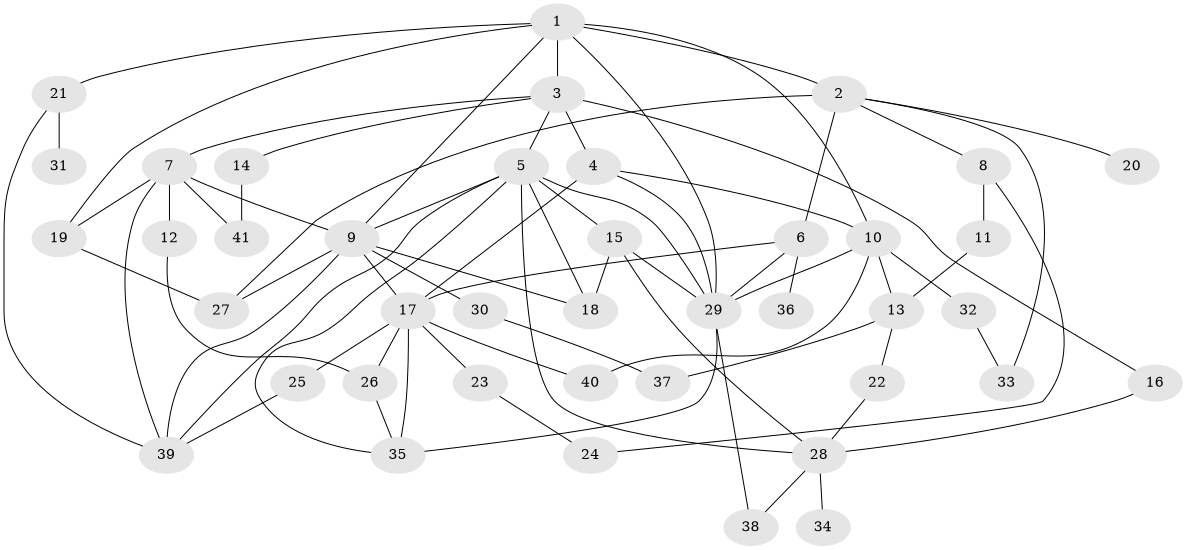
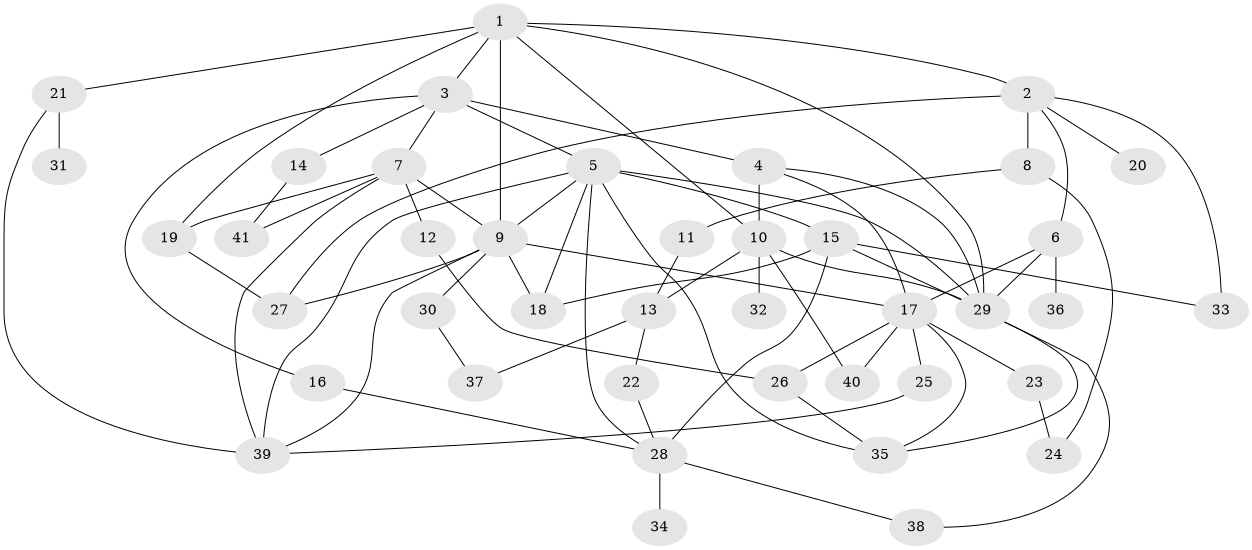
(988, 347) -> (1035, 276)
